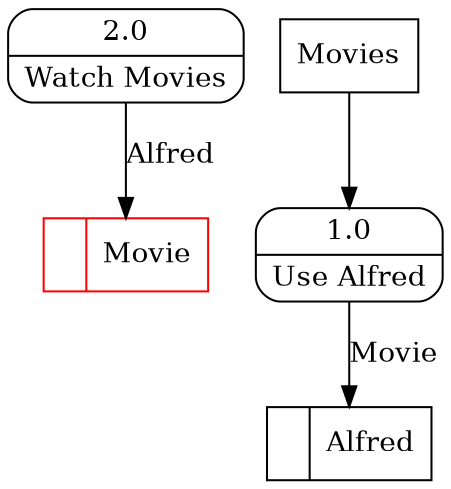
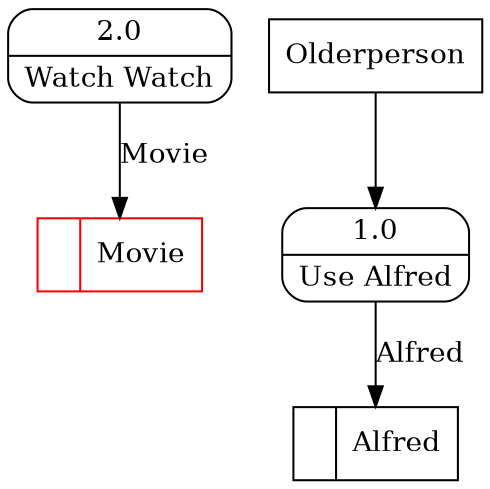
(349, 56) -> (376, 56)
(126, 78) -> (120, 78)
(171, 155) -> (164, 155)
(394, 354) -> (420, 354)
